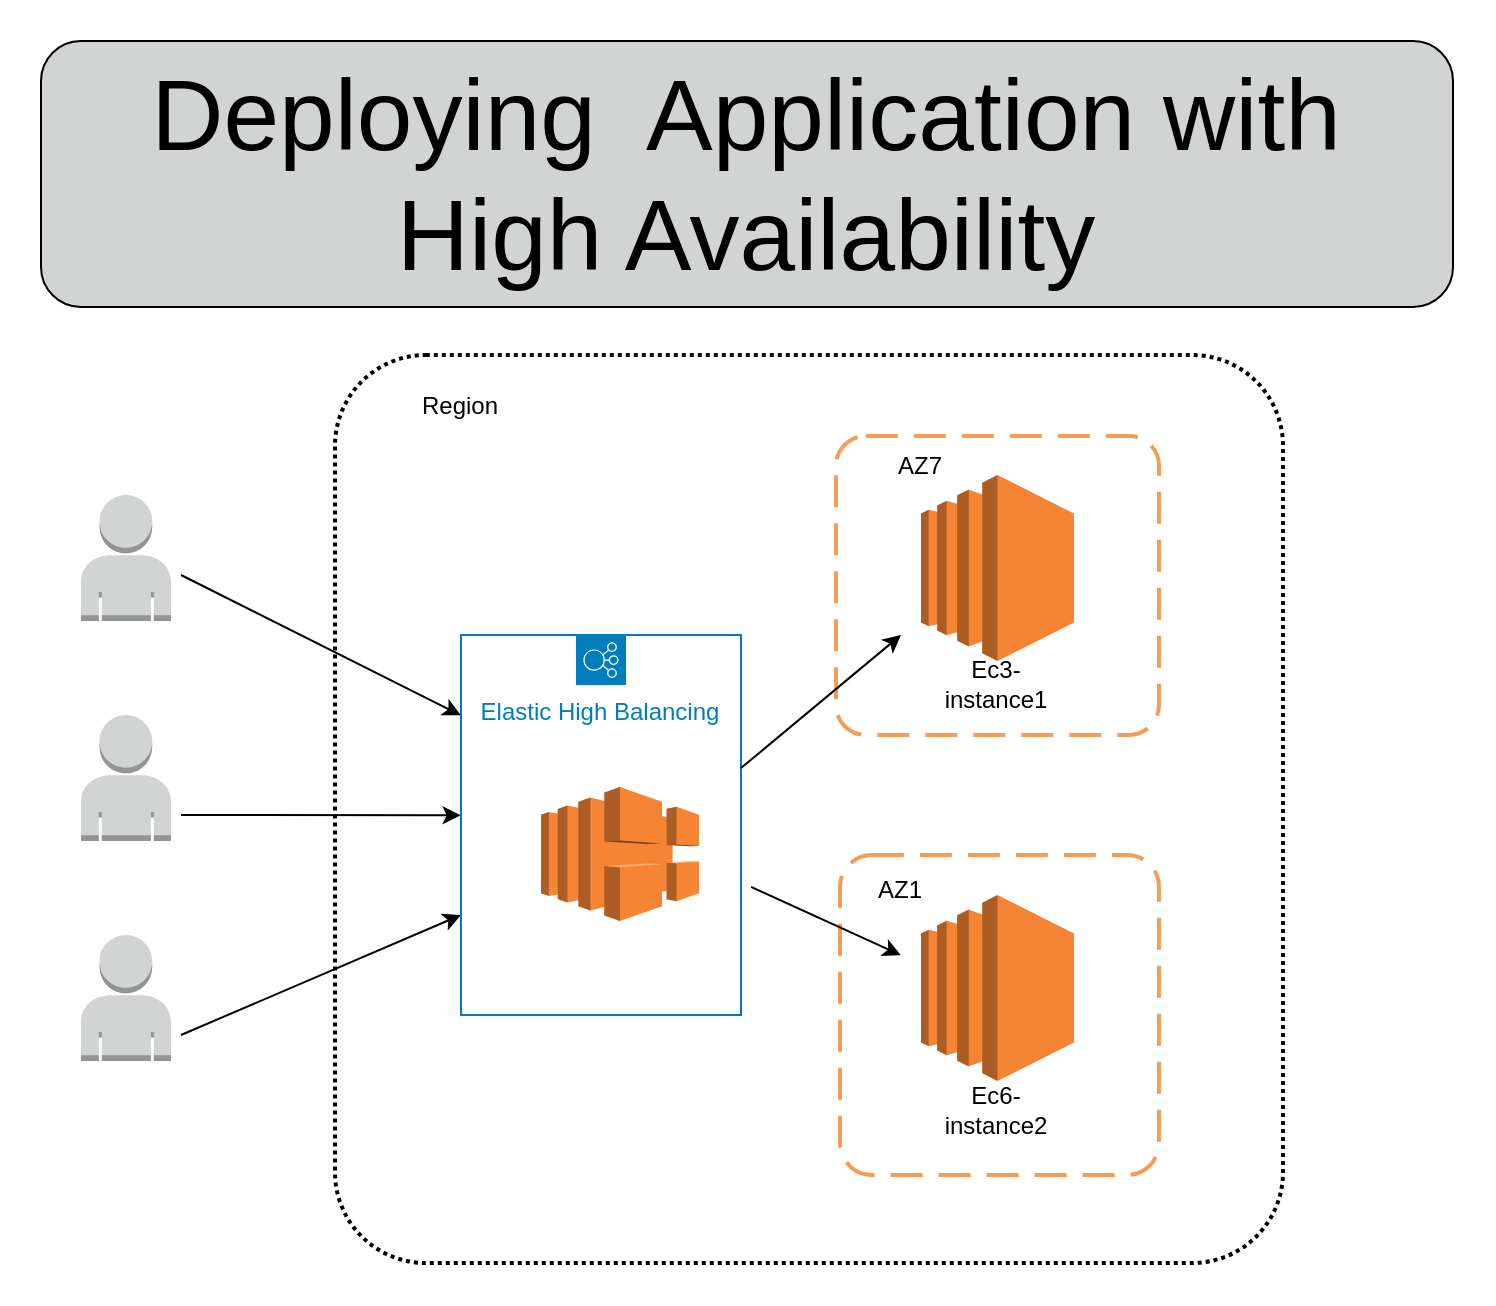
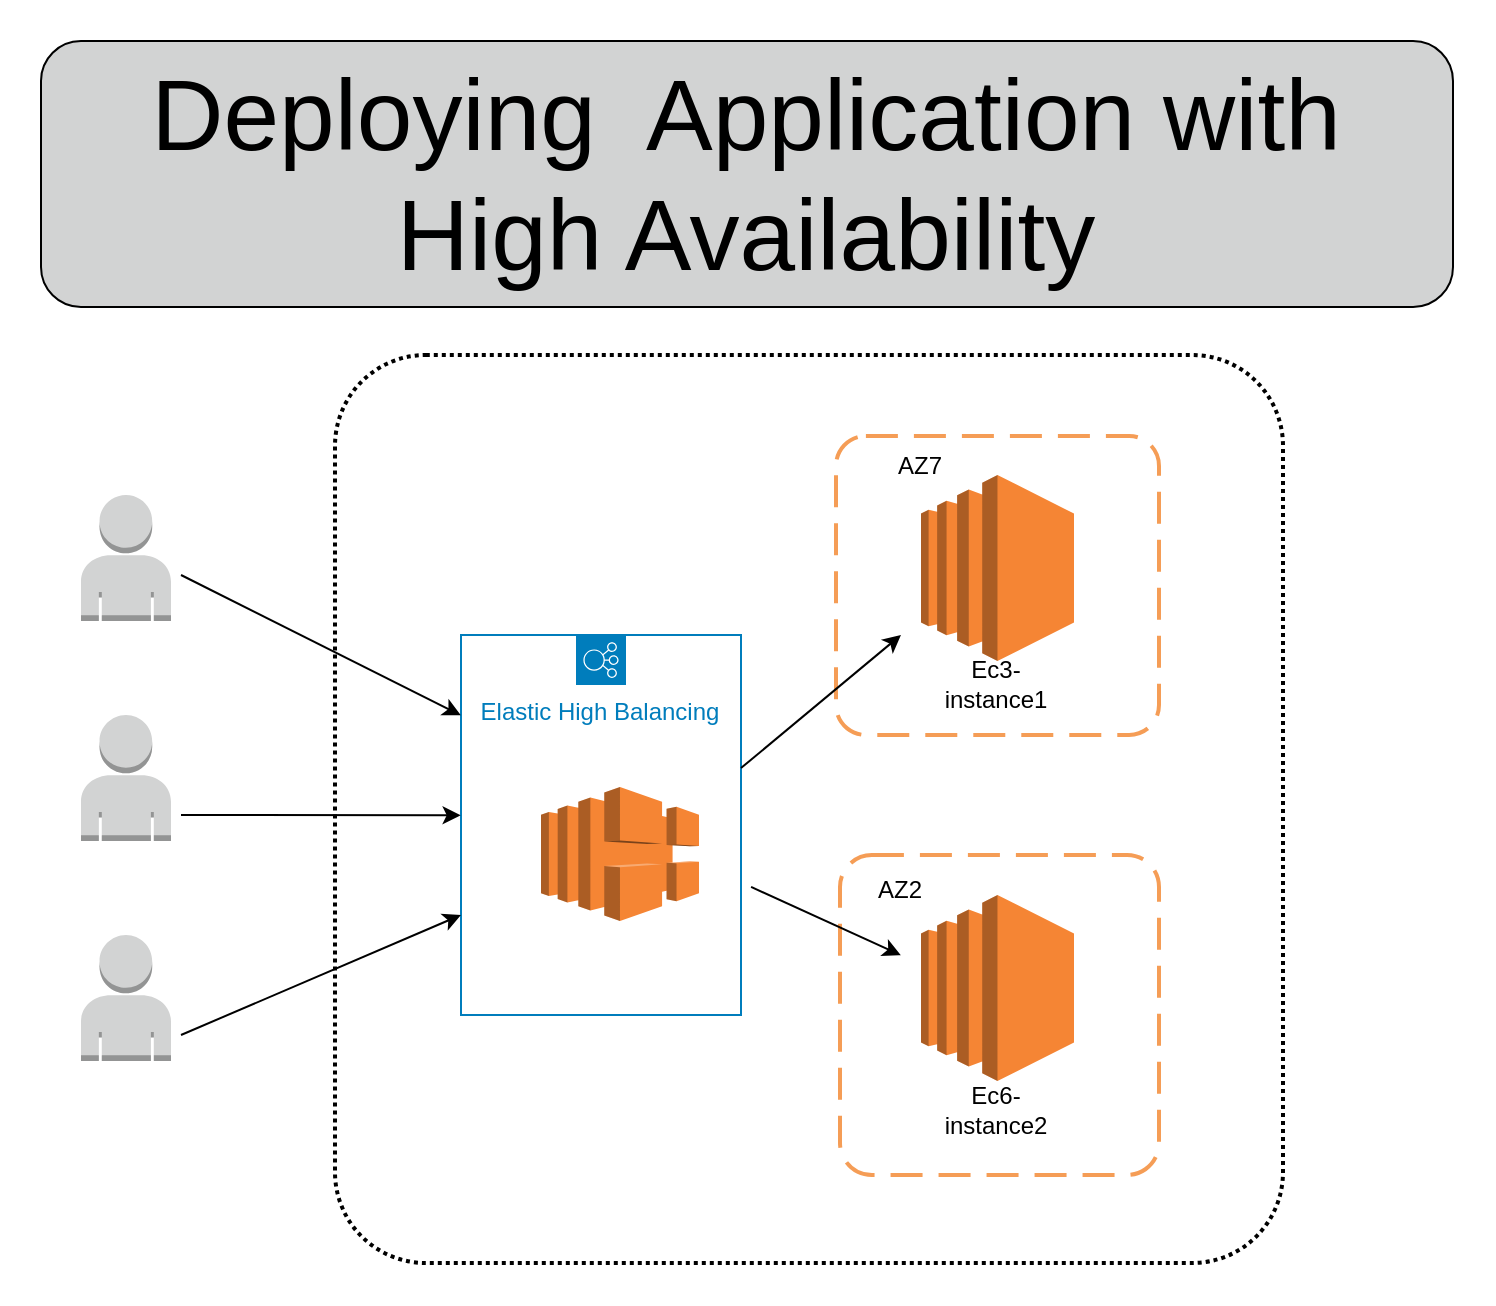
(461, 406) -> none
(901, 891) -> (901, 891)
